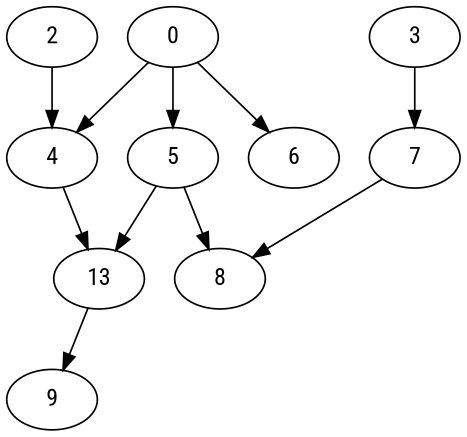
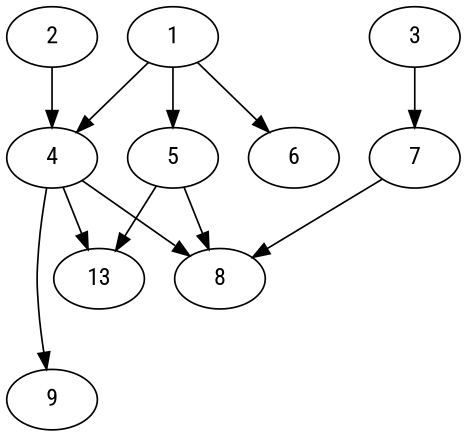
(173, 37) -> (173, 37)
none -> (126, 211)
(79, 331) -> (37, 270)
